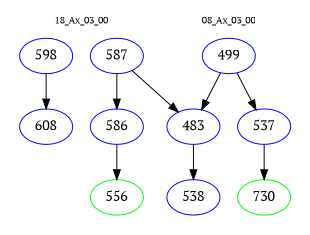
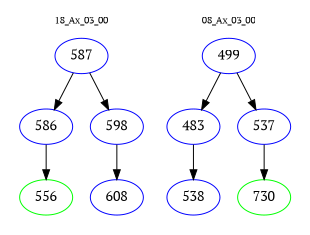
(145, 82) -> (97, 87)
